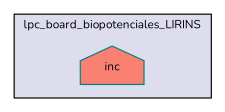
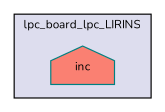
(113, 25) -> (83, 25)
